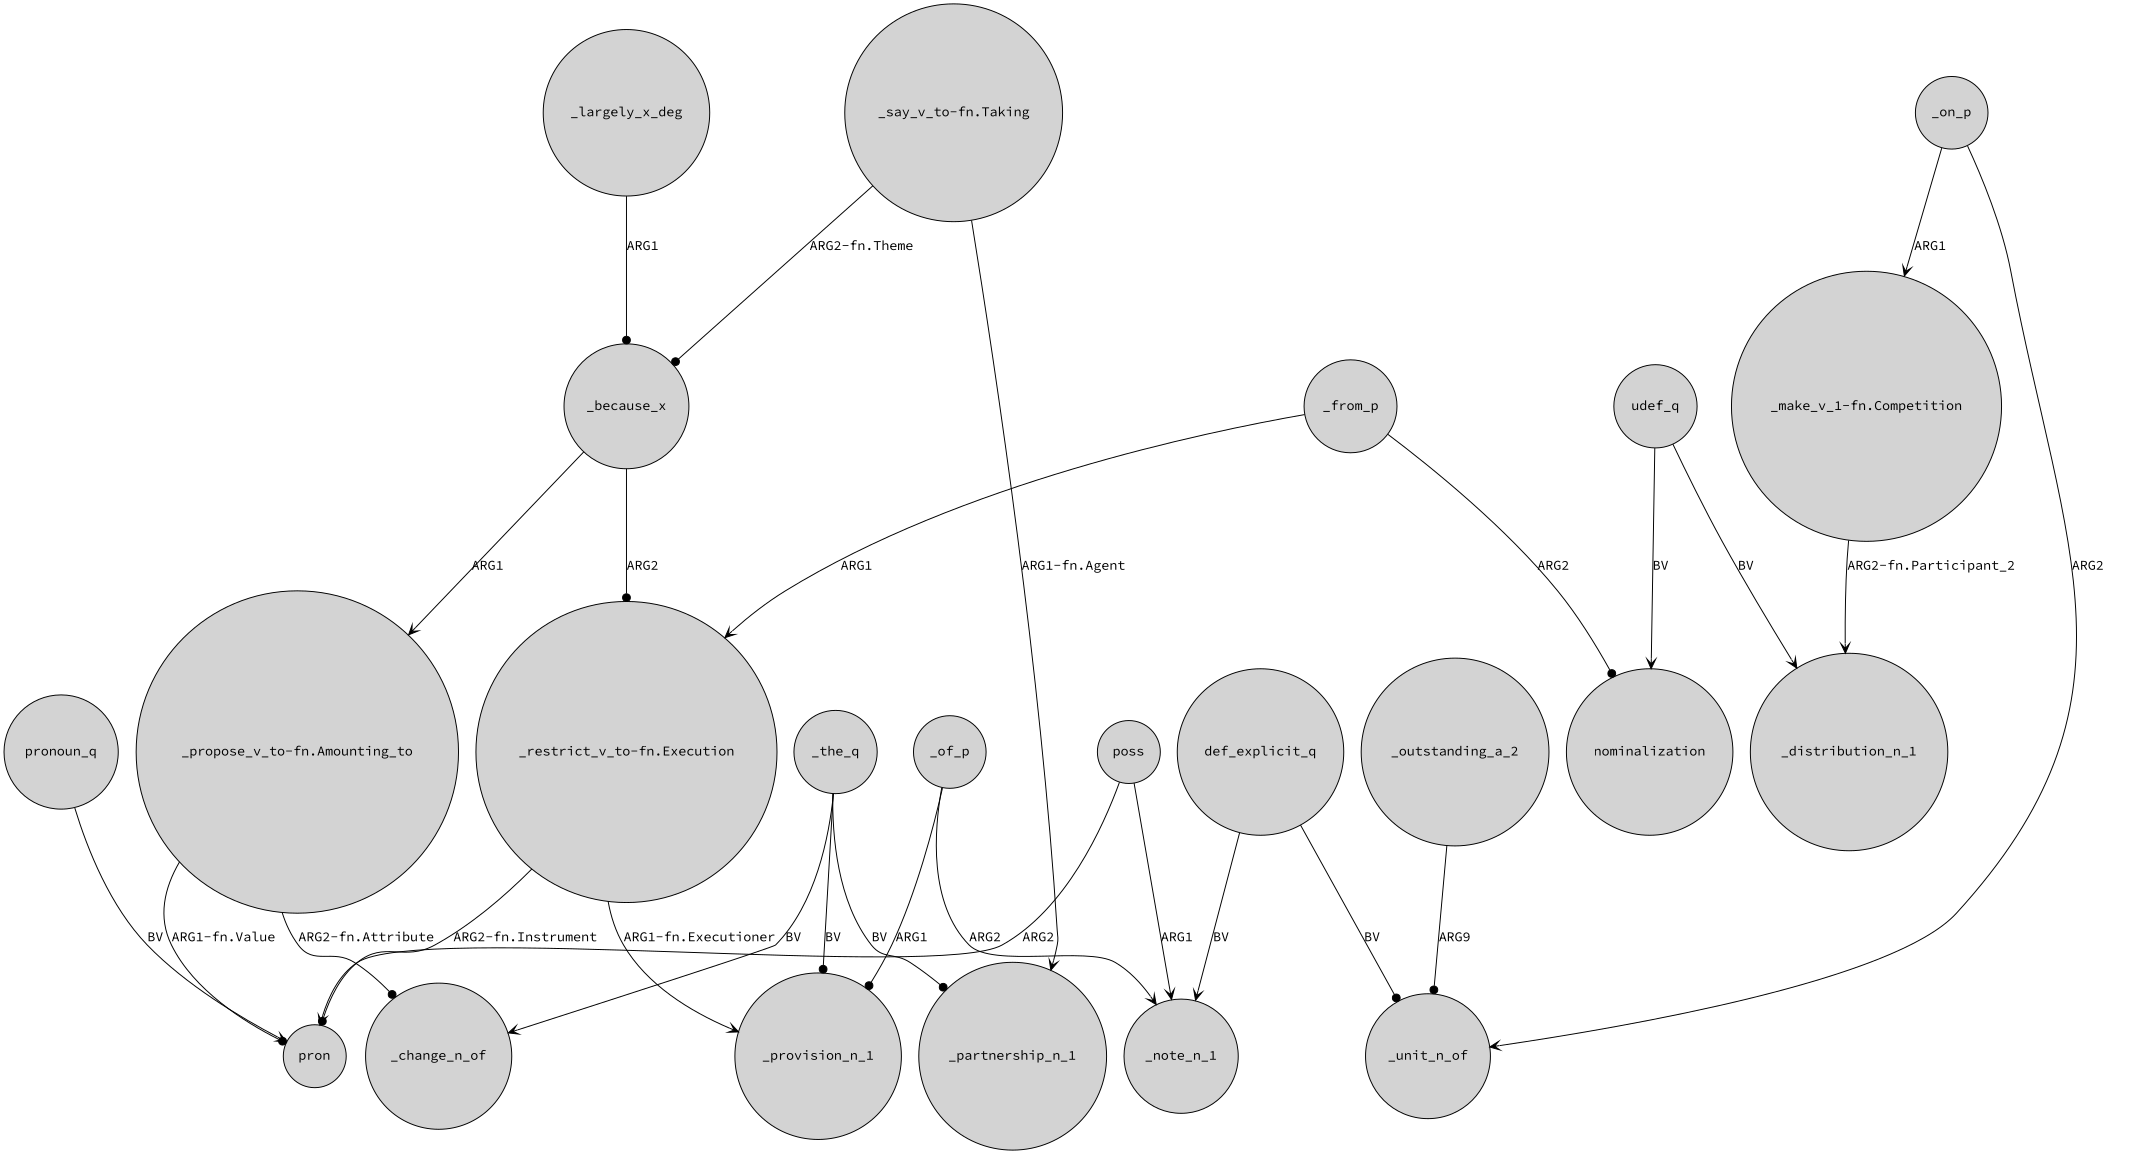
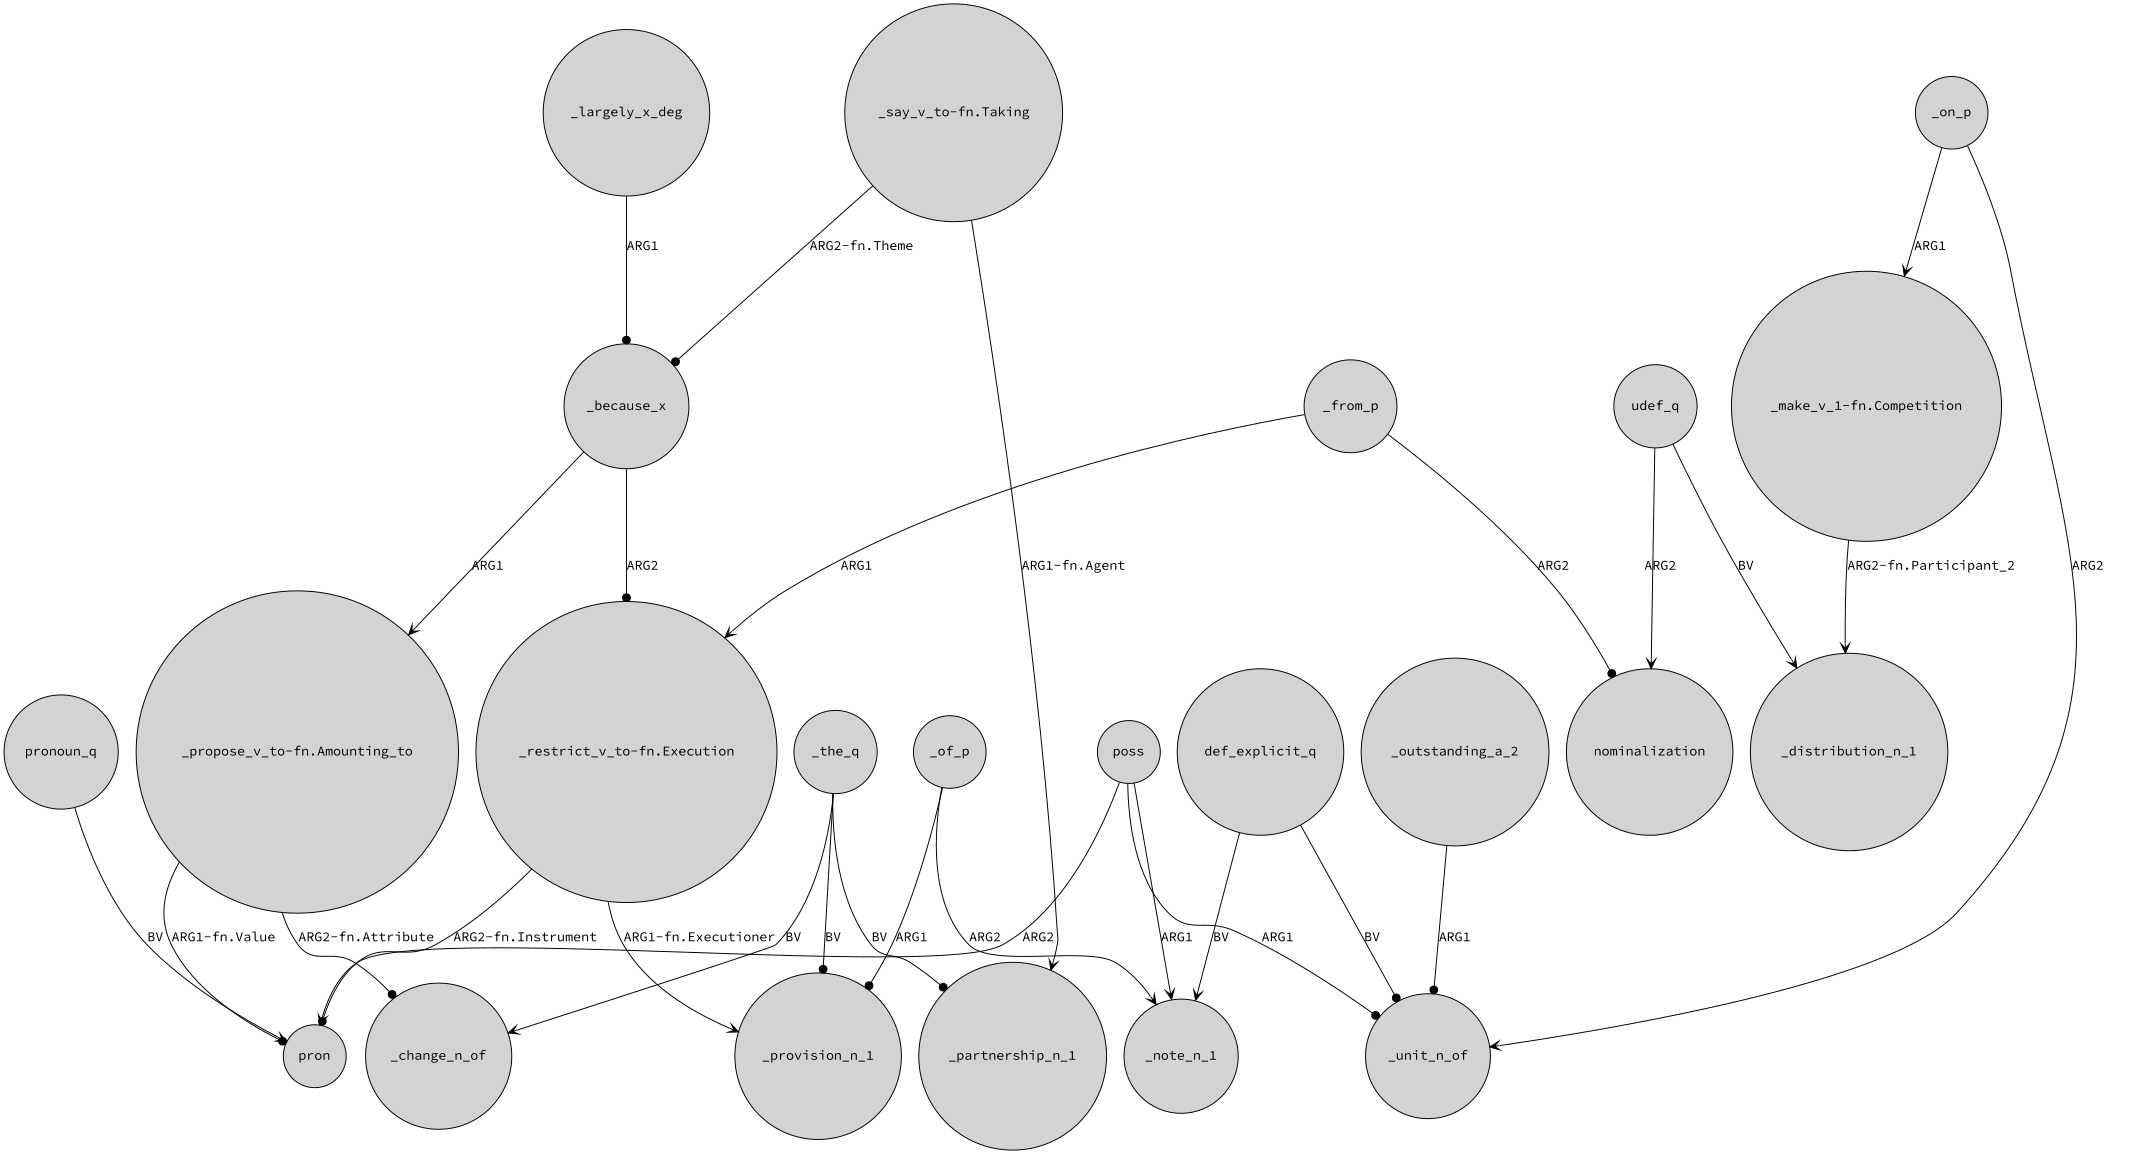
(1661, 566) -> (1661, 566)
none -> (1202, 925)
(1455, 938) -> (1455, 938)
